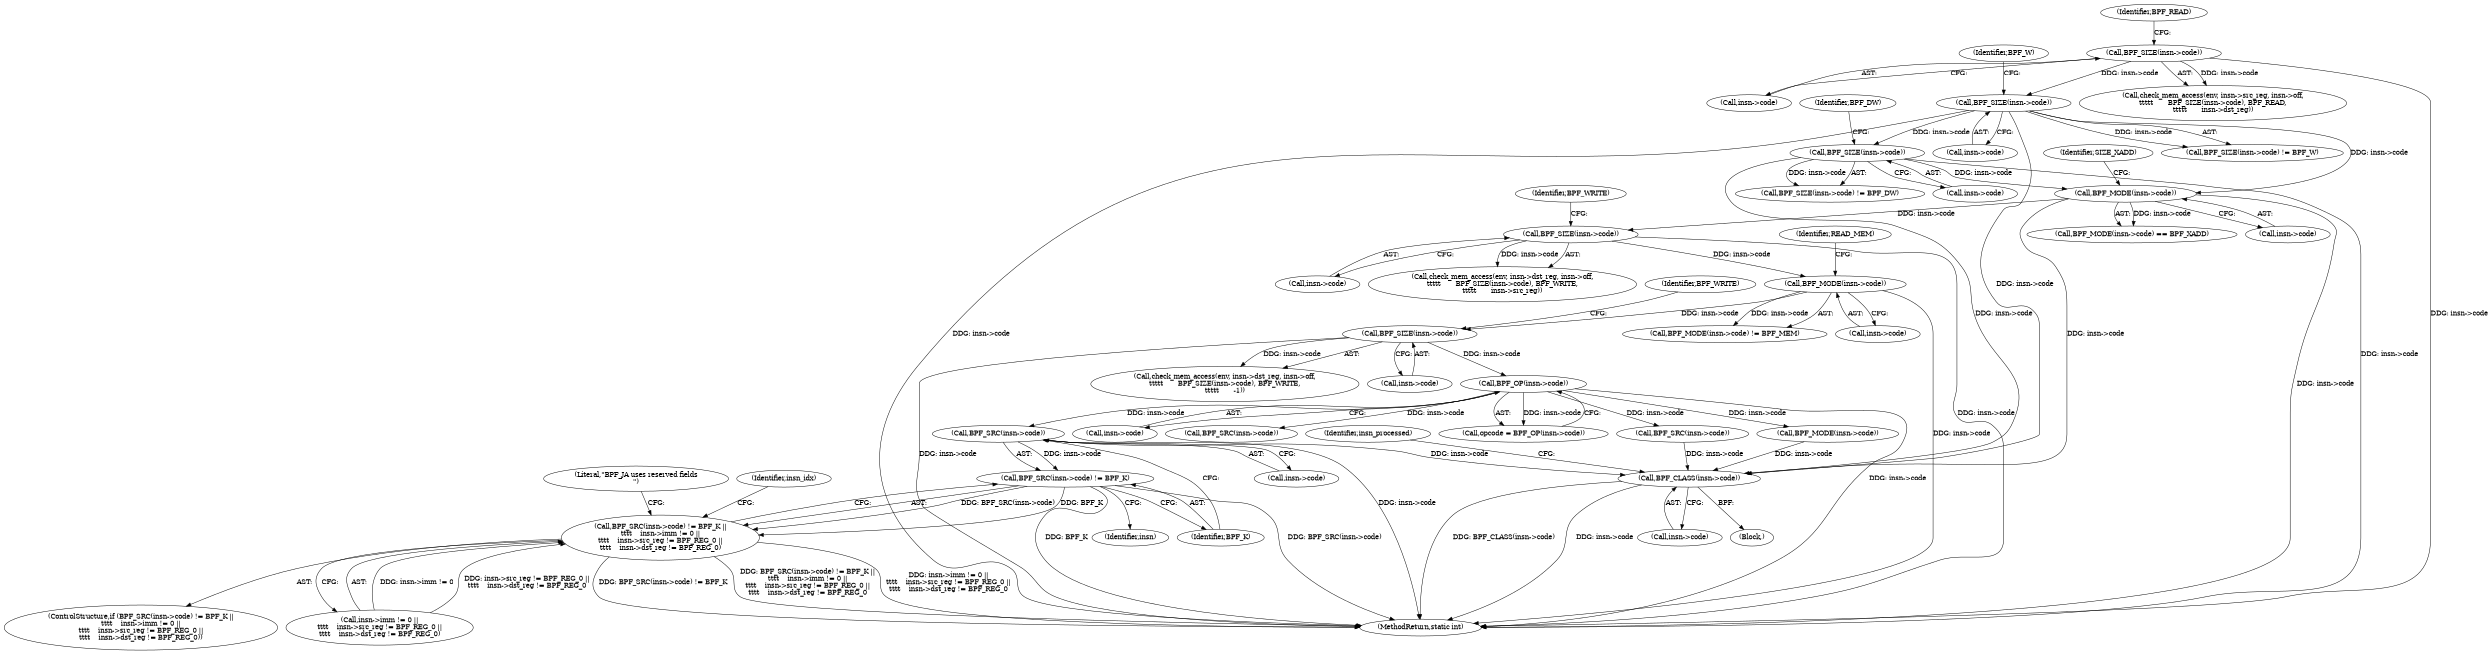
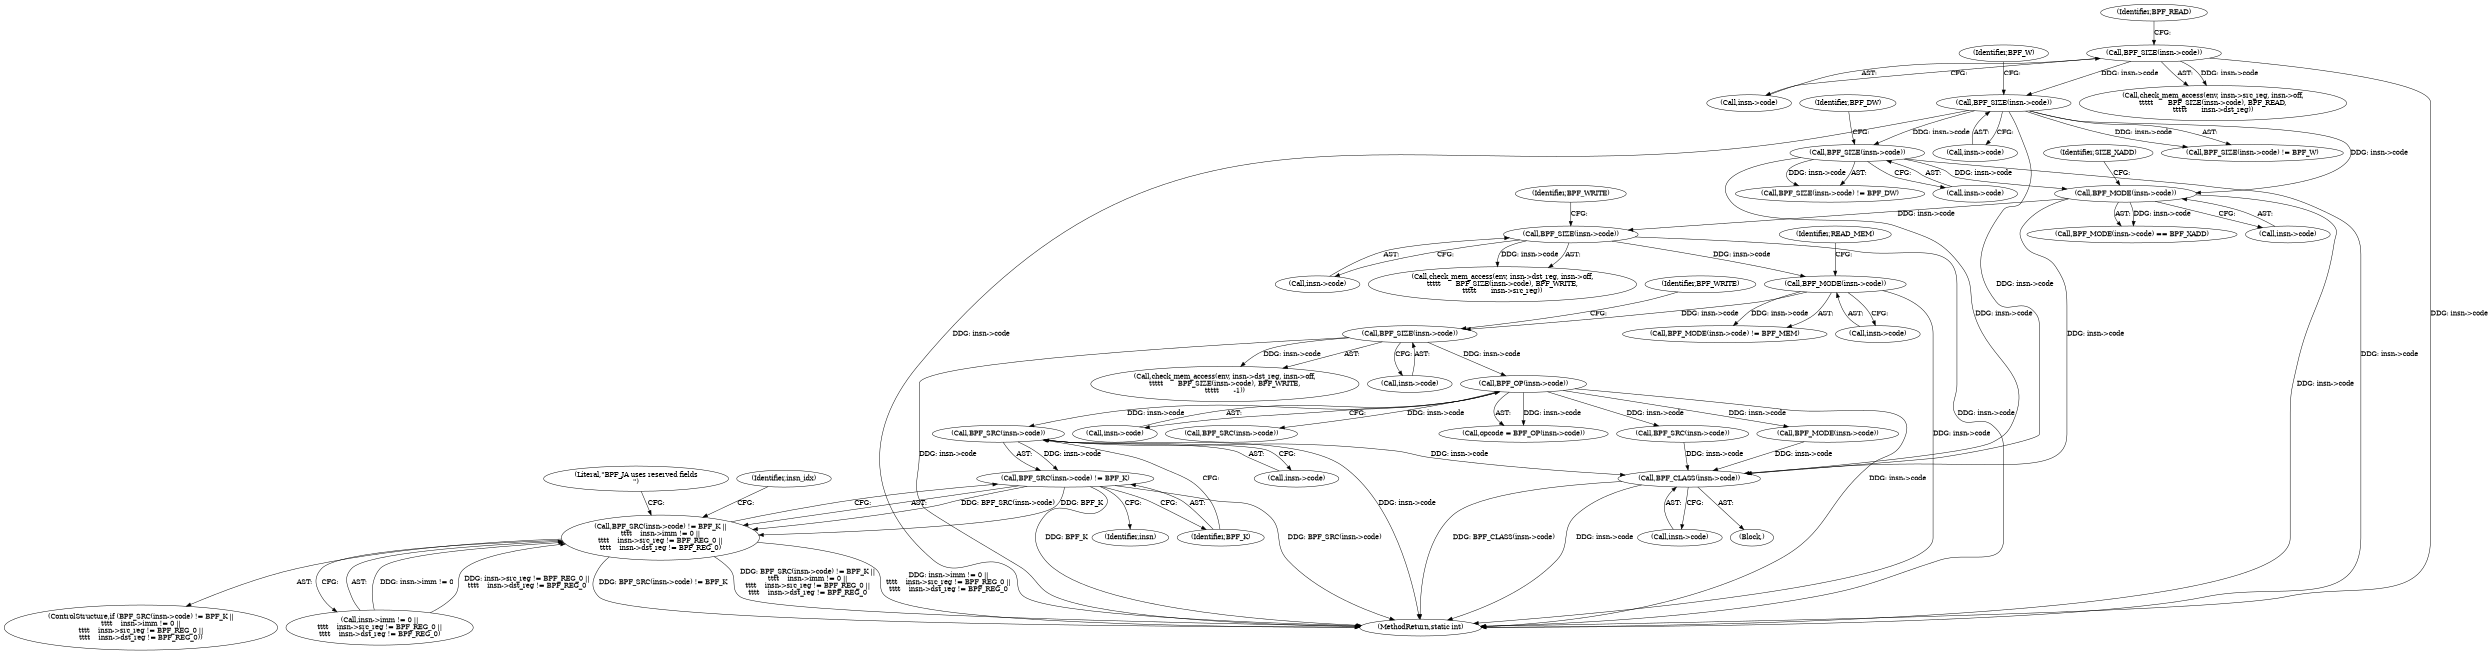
(1584, 410) -> none
(1368, 434) -> none
(1727, 503) -> (1727, 503)
